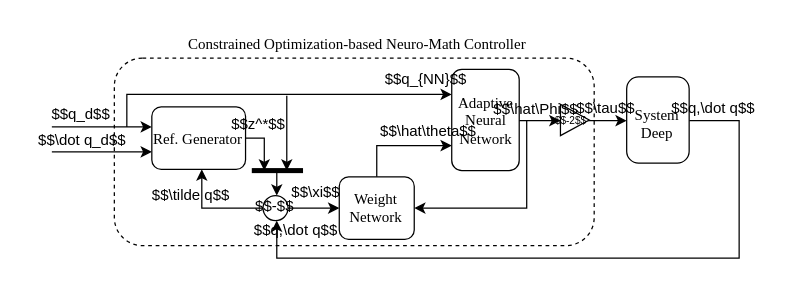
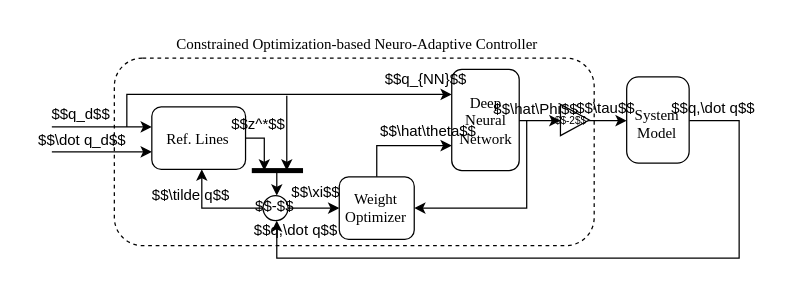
(358, 44) -> (358, 44)
(486, 121) -> (486, 121)
(658, 133) -> (658, 133)
(196, 139) -> (196, 139)
(376, 208) -> (376, 208)
